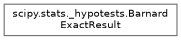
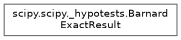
(91, 20) -> (91, 20)
